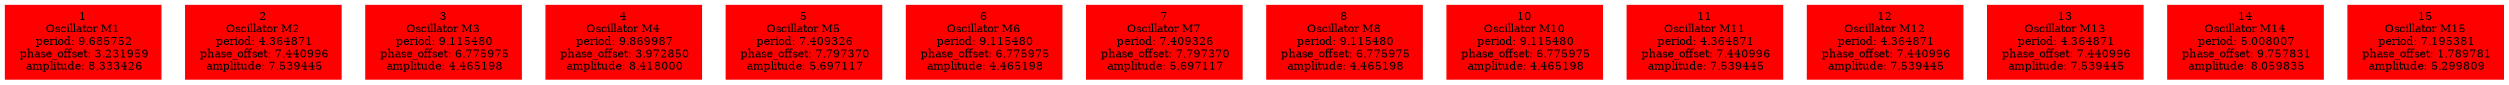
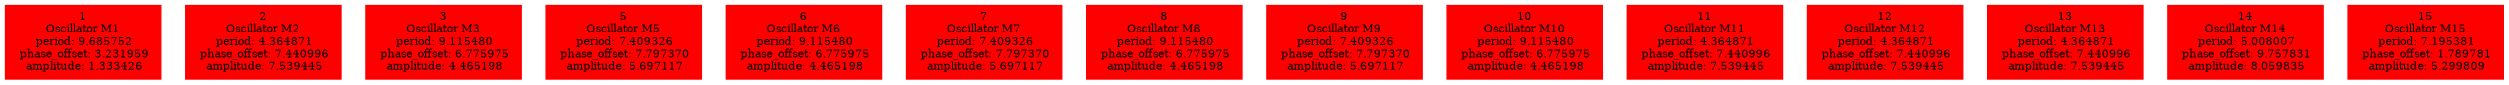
(624, 42) -> none
none -> (1345, 42)
(83, 67) -> (83, 67)
